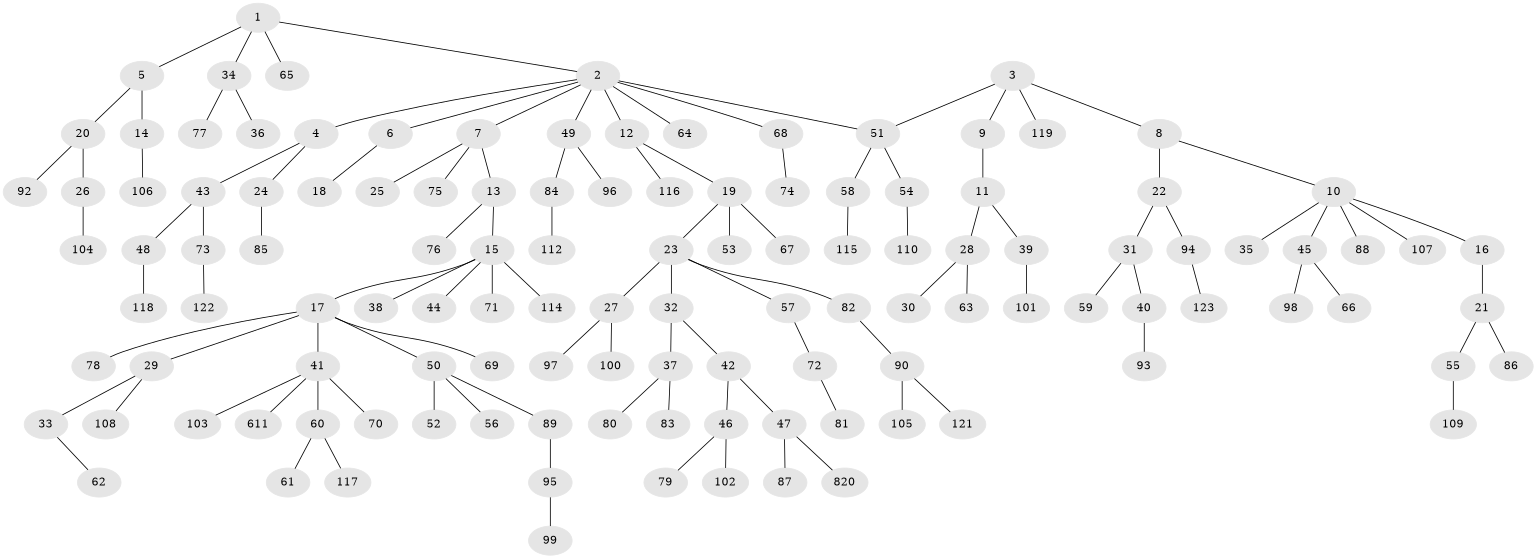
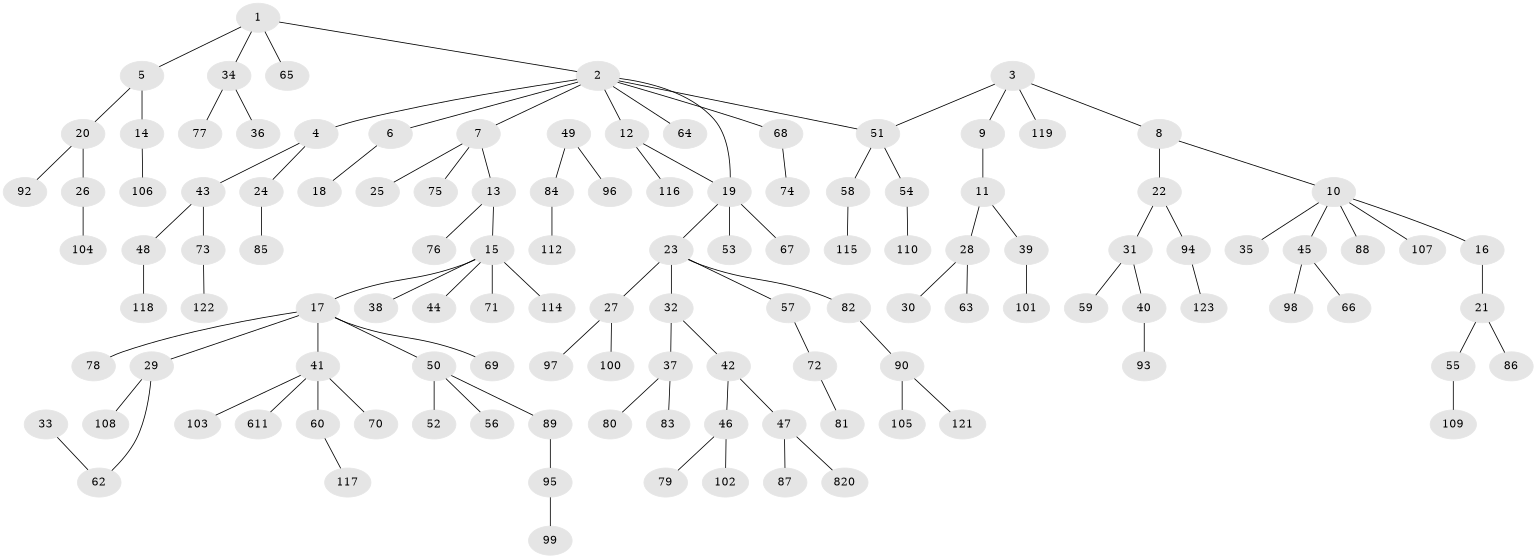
(583, 105) -> (710, 116)
(99, 395) -> (140, 430)
(288, 483) -> none
